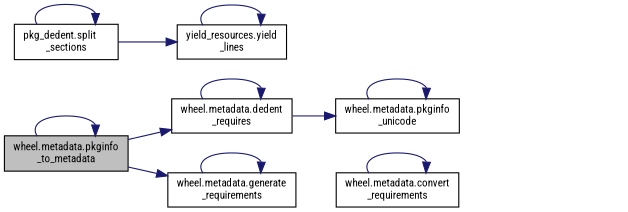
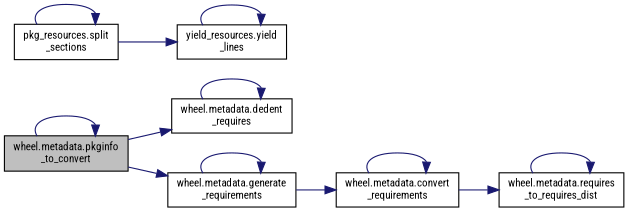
(66, 42) -> (66, 42)
(398, 116) -> none
(66, 153) -> (66, 153)
none -> (311, 190)
none -> (561, 190)
